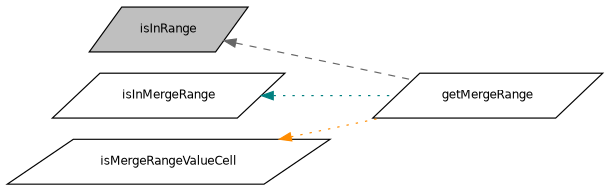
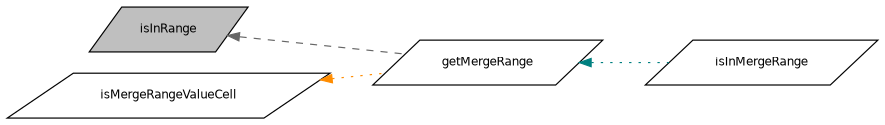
(335, 96) -> (630, 63)
